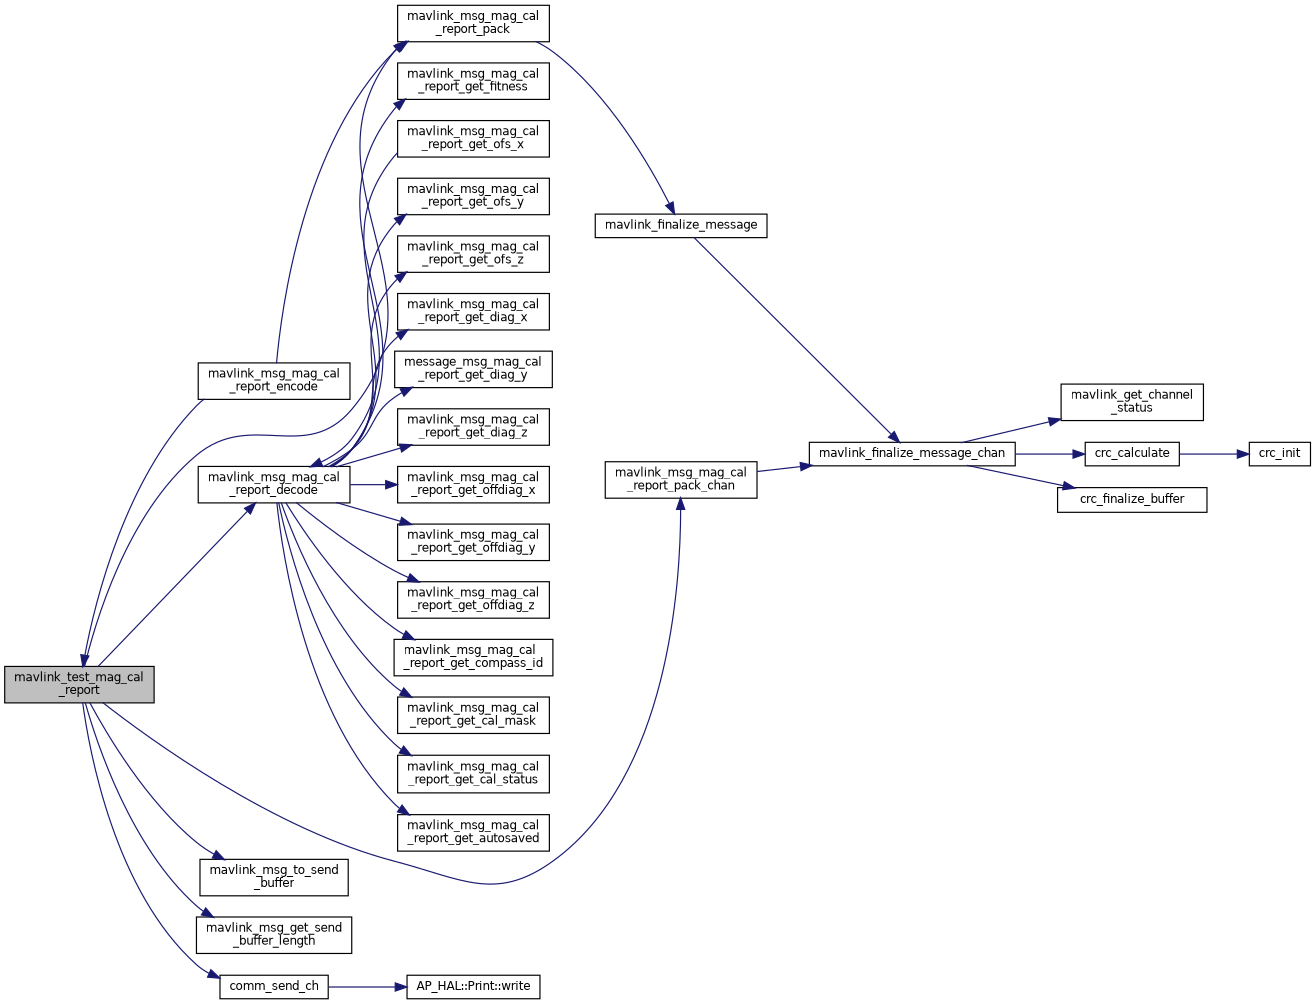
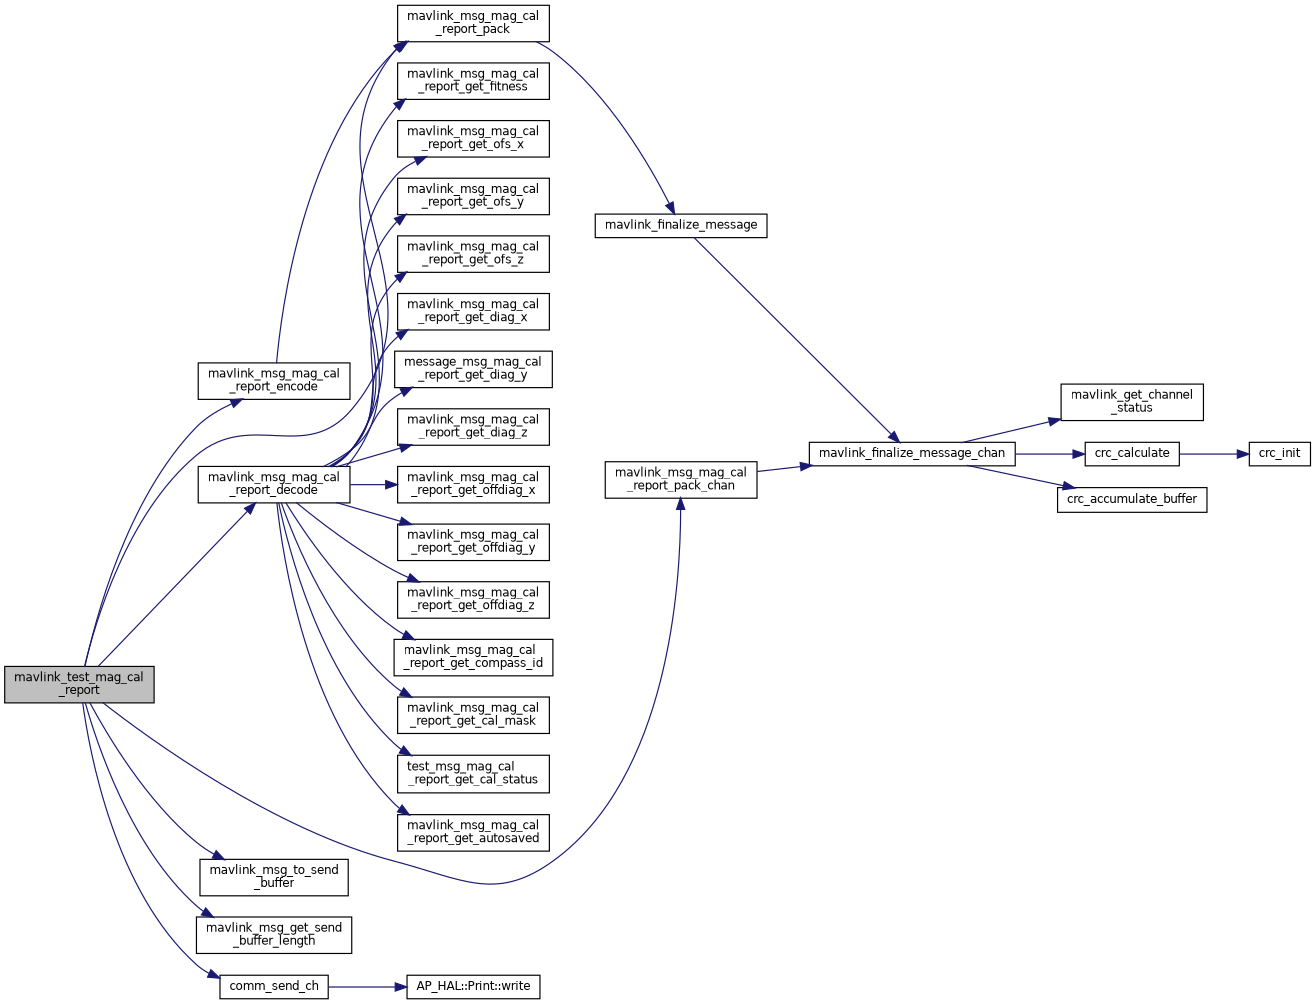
(374, 314) -> (370, 310)
(1132, 500) -> (1132, 500)
(126, 518) -> (134, 520)
(473, 774) -> (473, 774)
